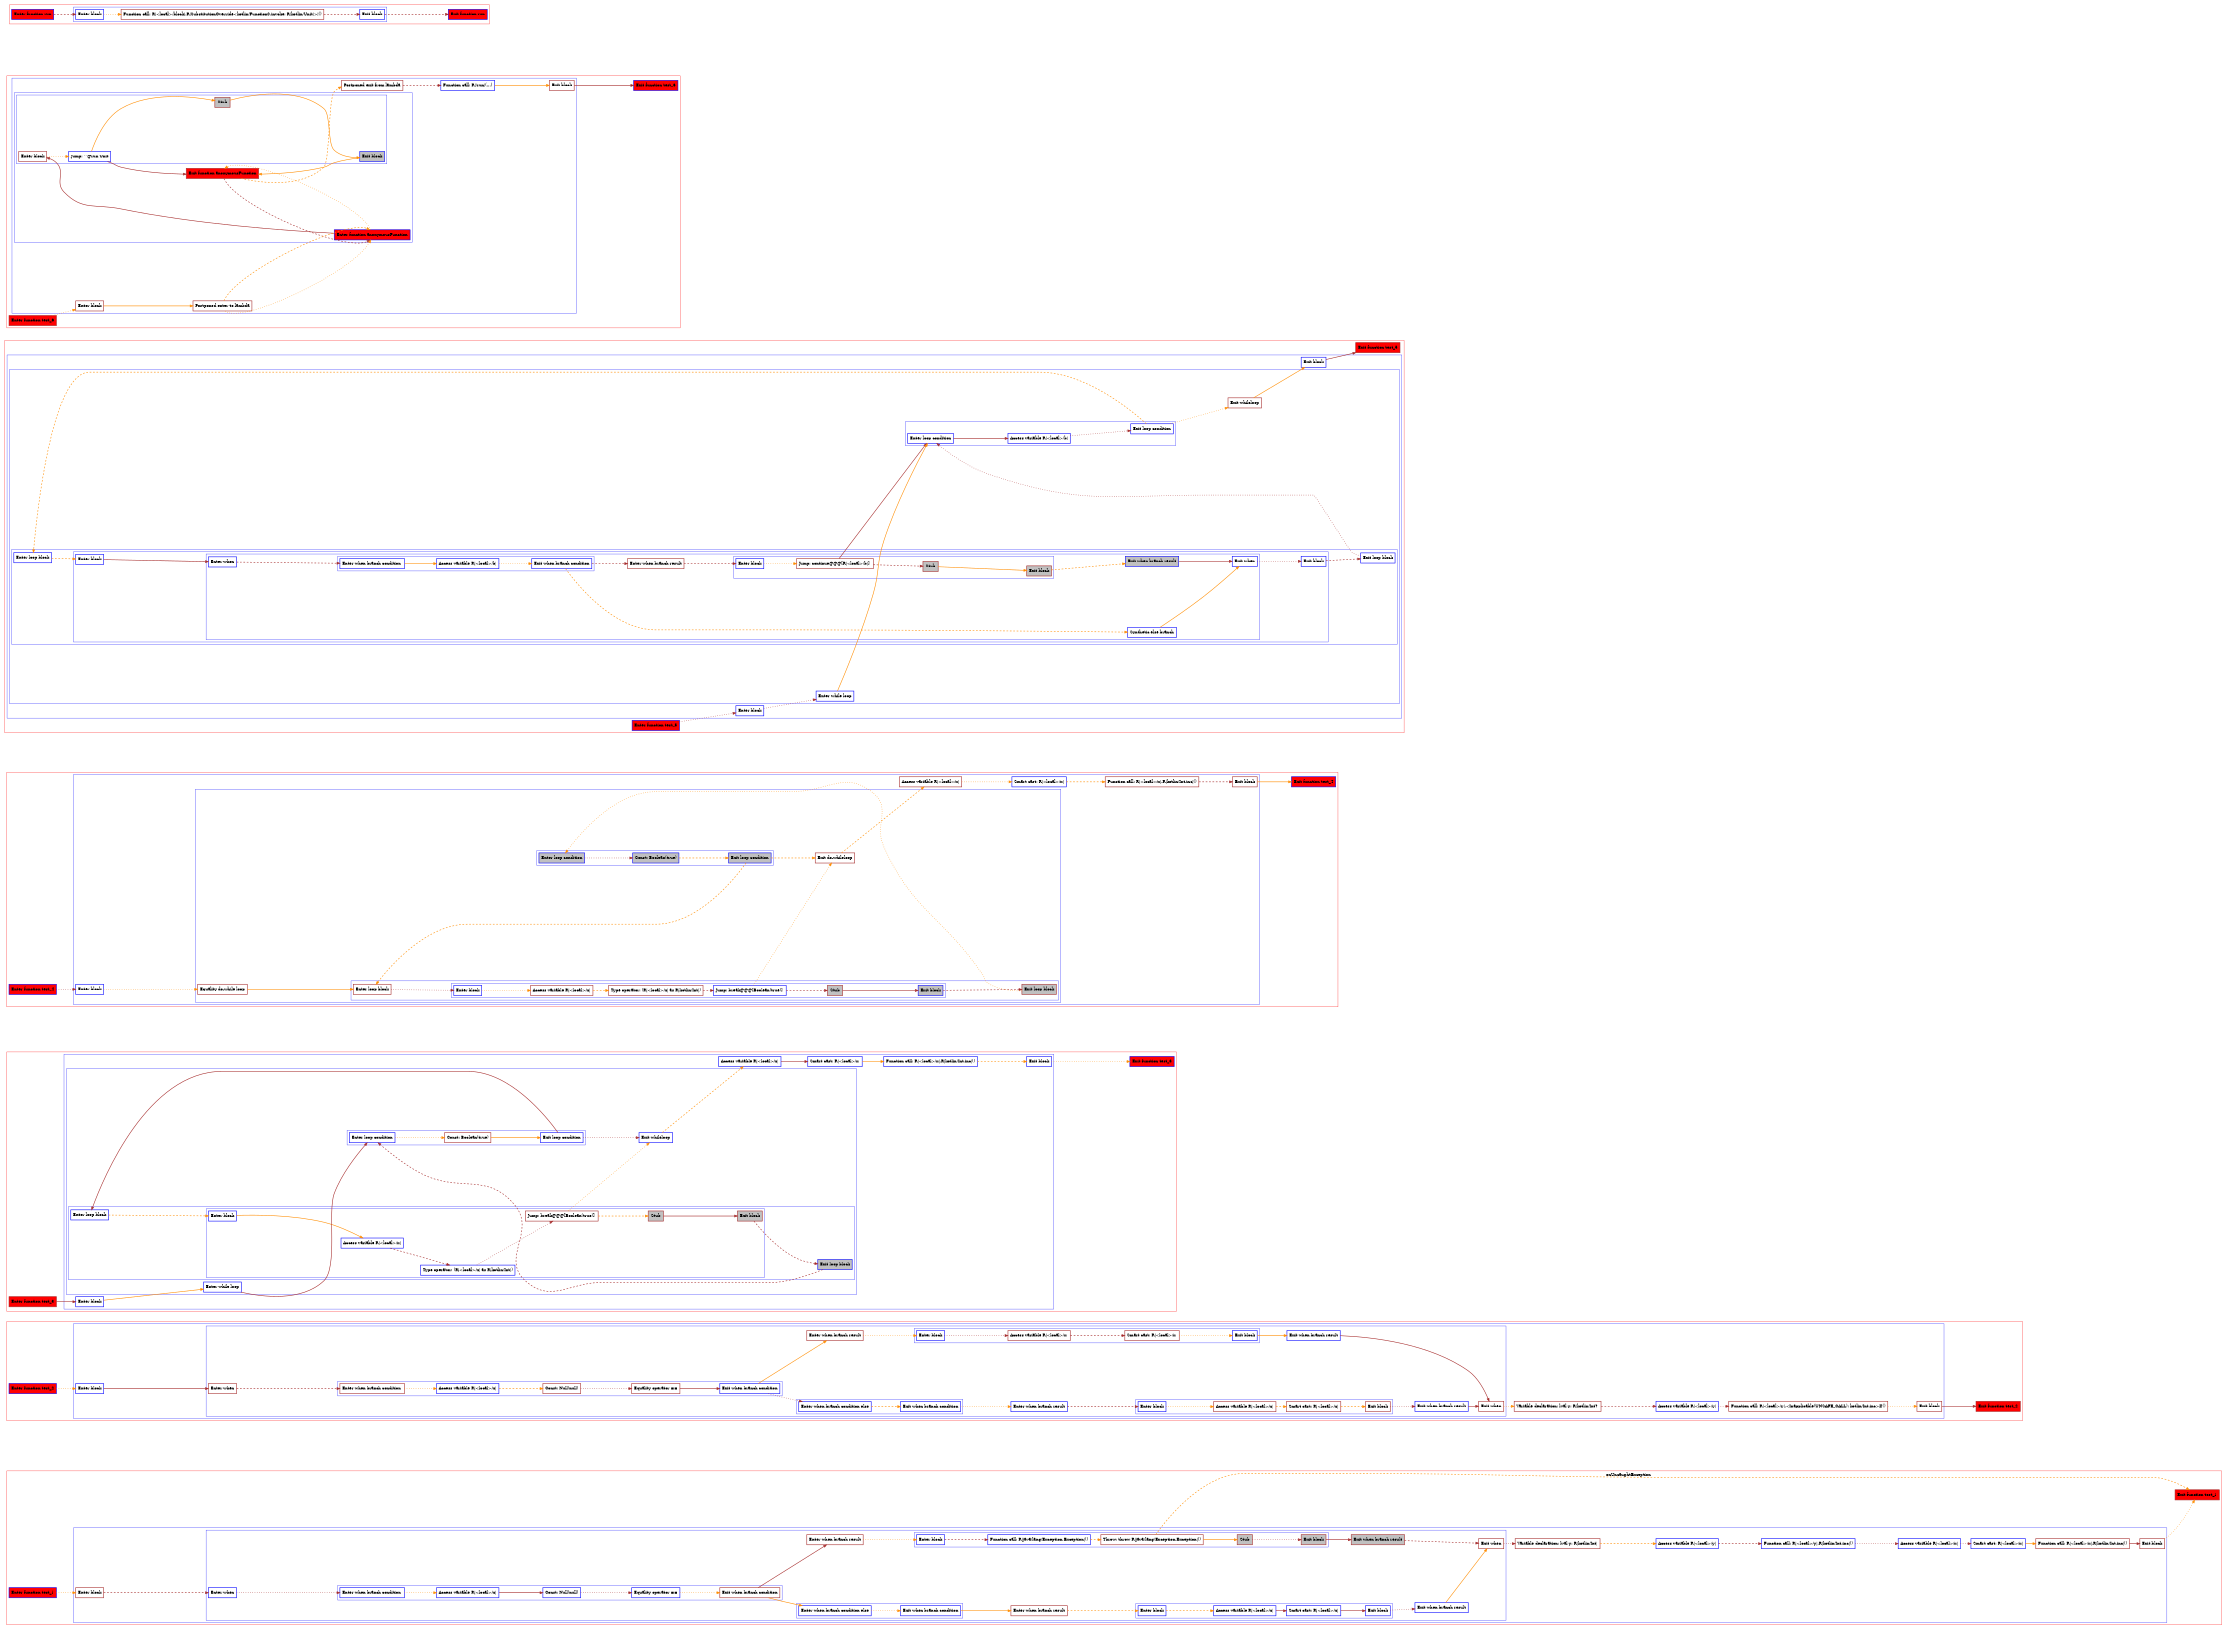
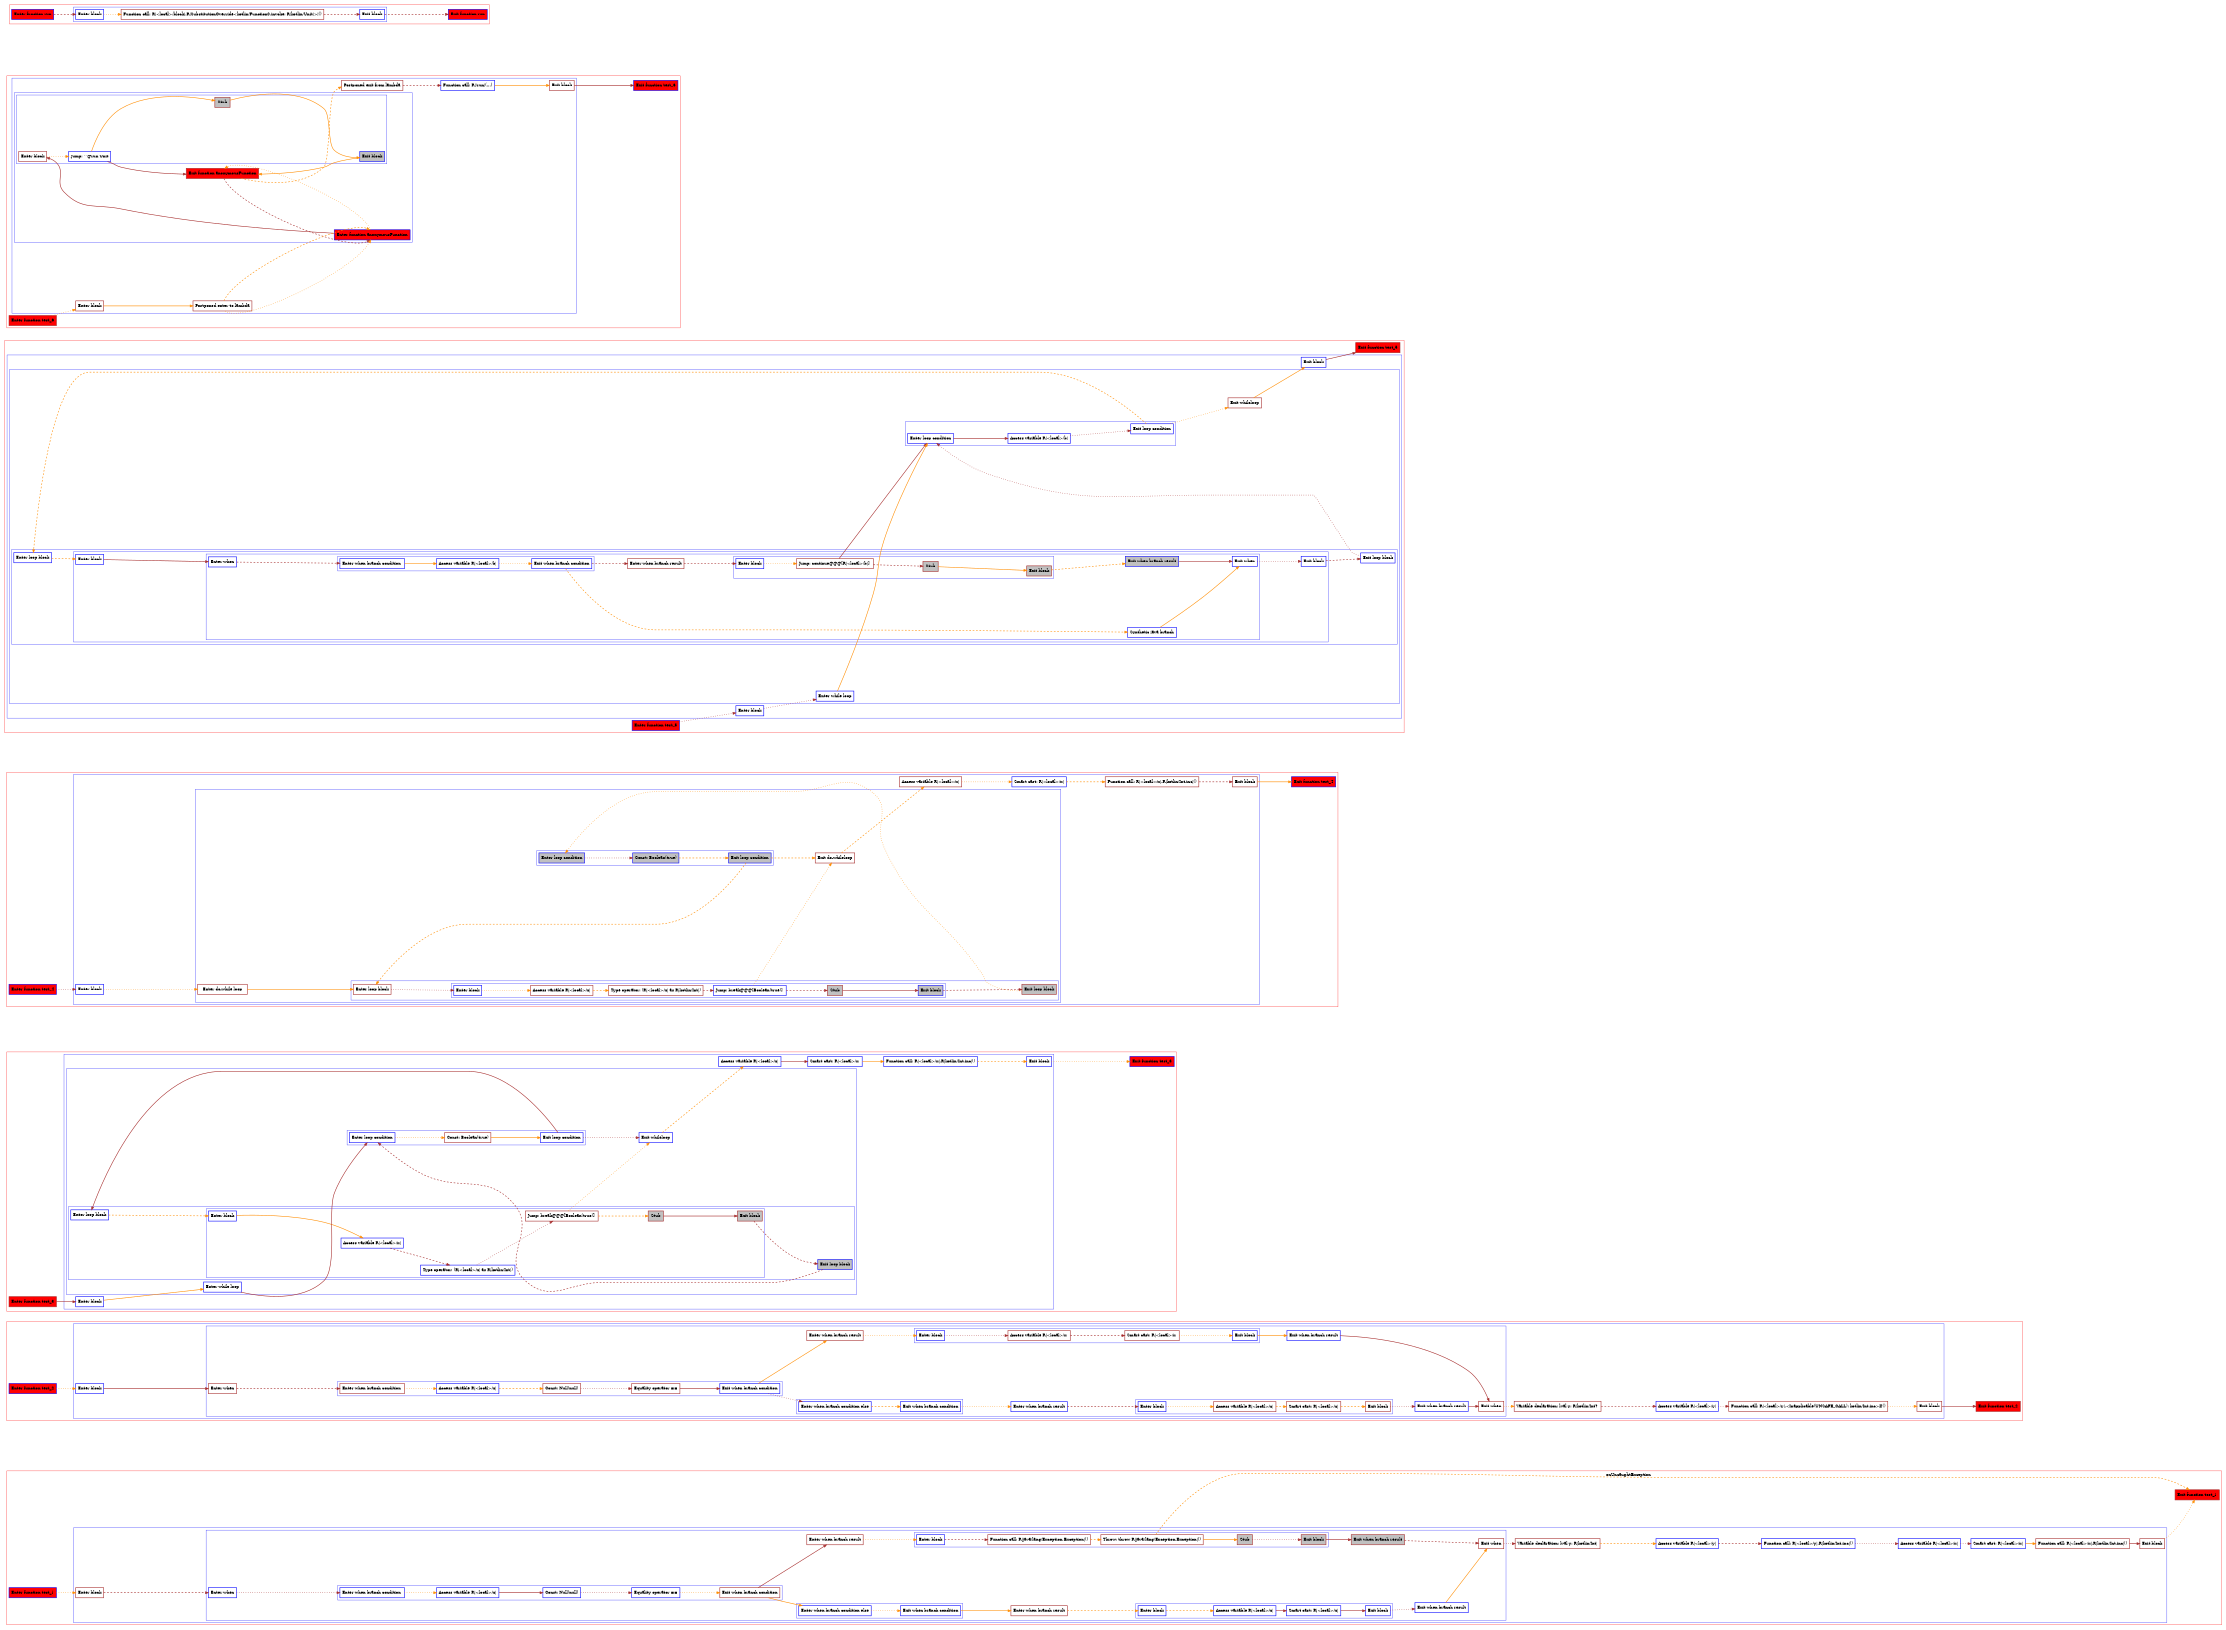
(1152, 632) -> (1152, 632)
(222, 989) -> (222, 989)
(1039, 1540) -> (1039, 1540)
